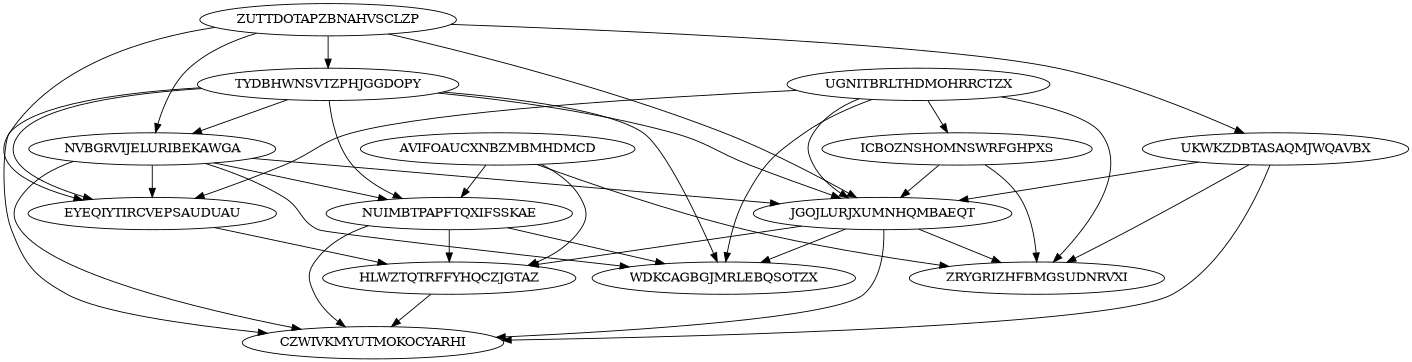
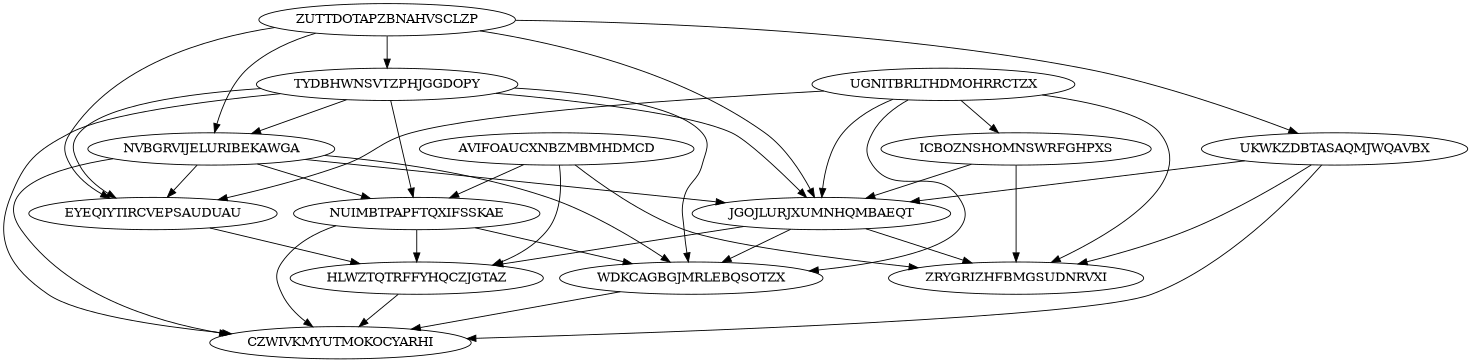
(721, 322) -> (520, 310)
